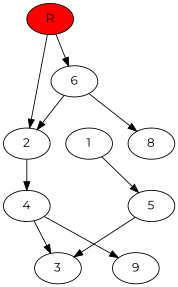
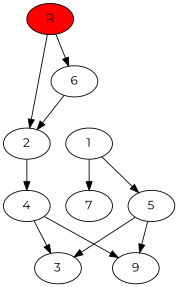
(151, 144) -> none
none -> (89, 206)
none -> (145, 233)
